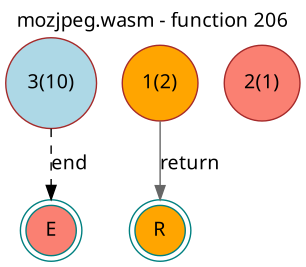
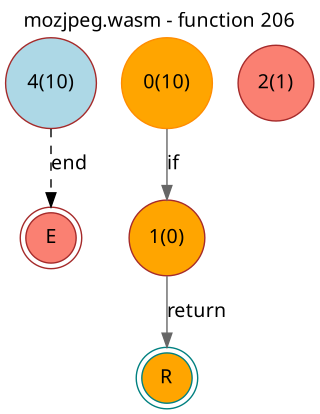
(51, 83) -> (51, 83)
(160, 83) -> (167, 238)
none -> (167, 83)
(51, 231) -> (51, 238)
